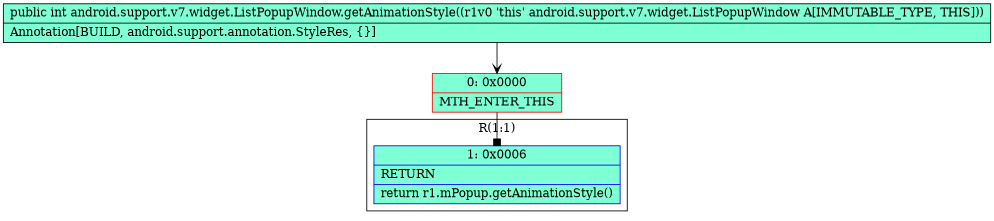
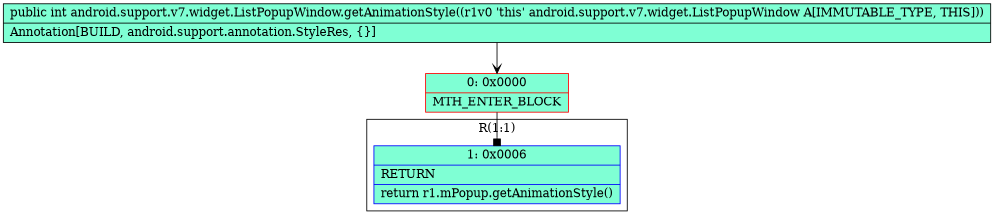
(497, 102) -> (497, 102)
